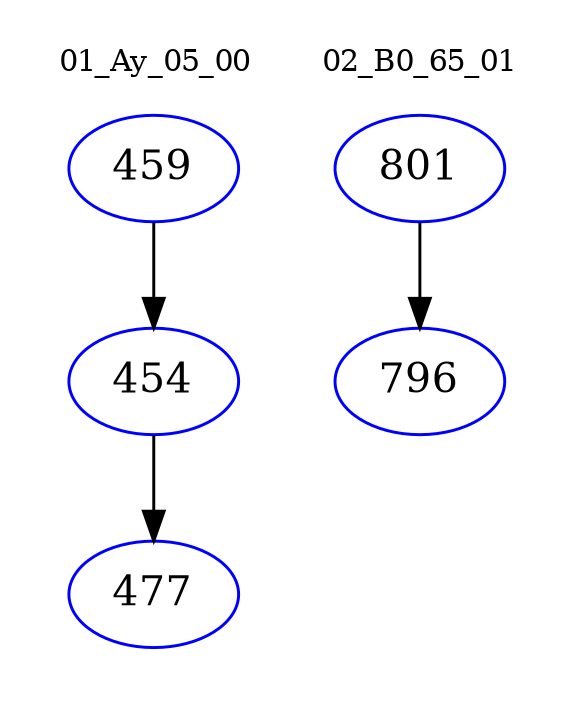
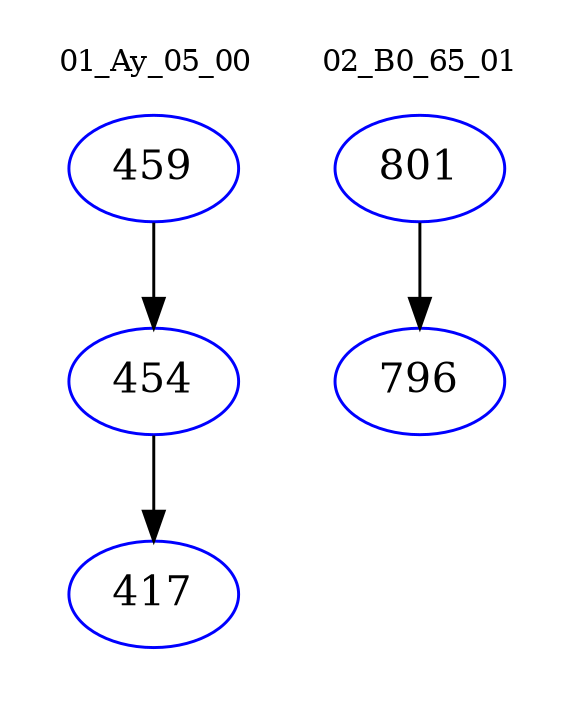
(154, 594) -> (154, 594)
